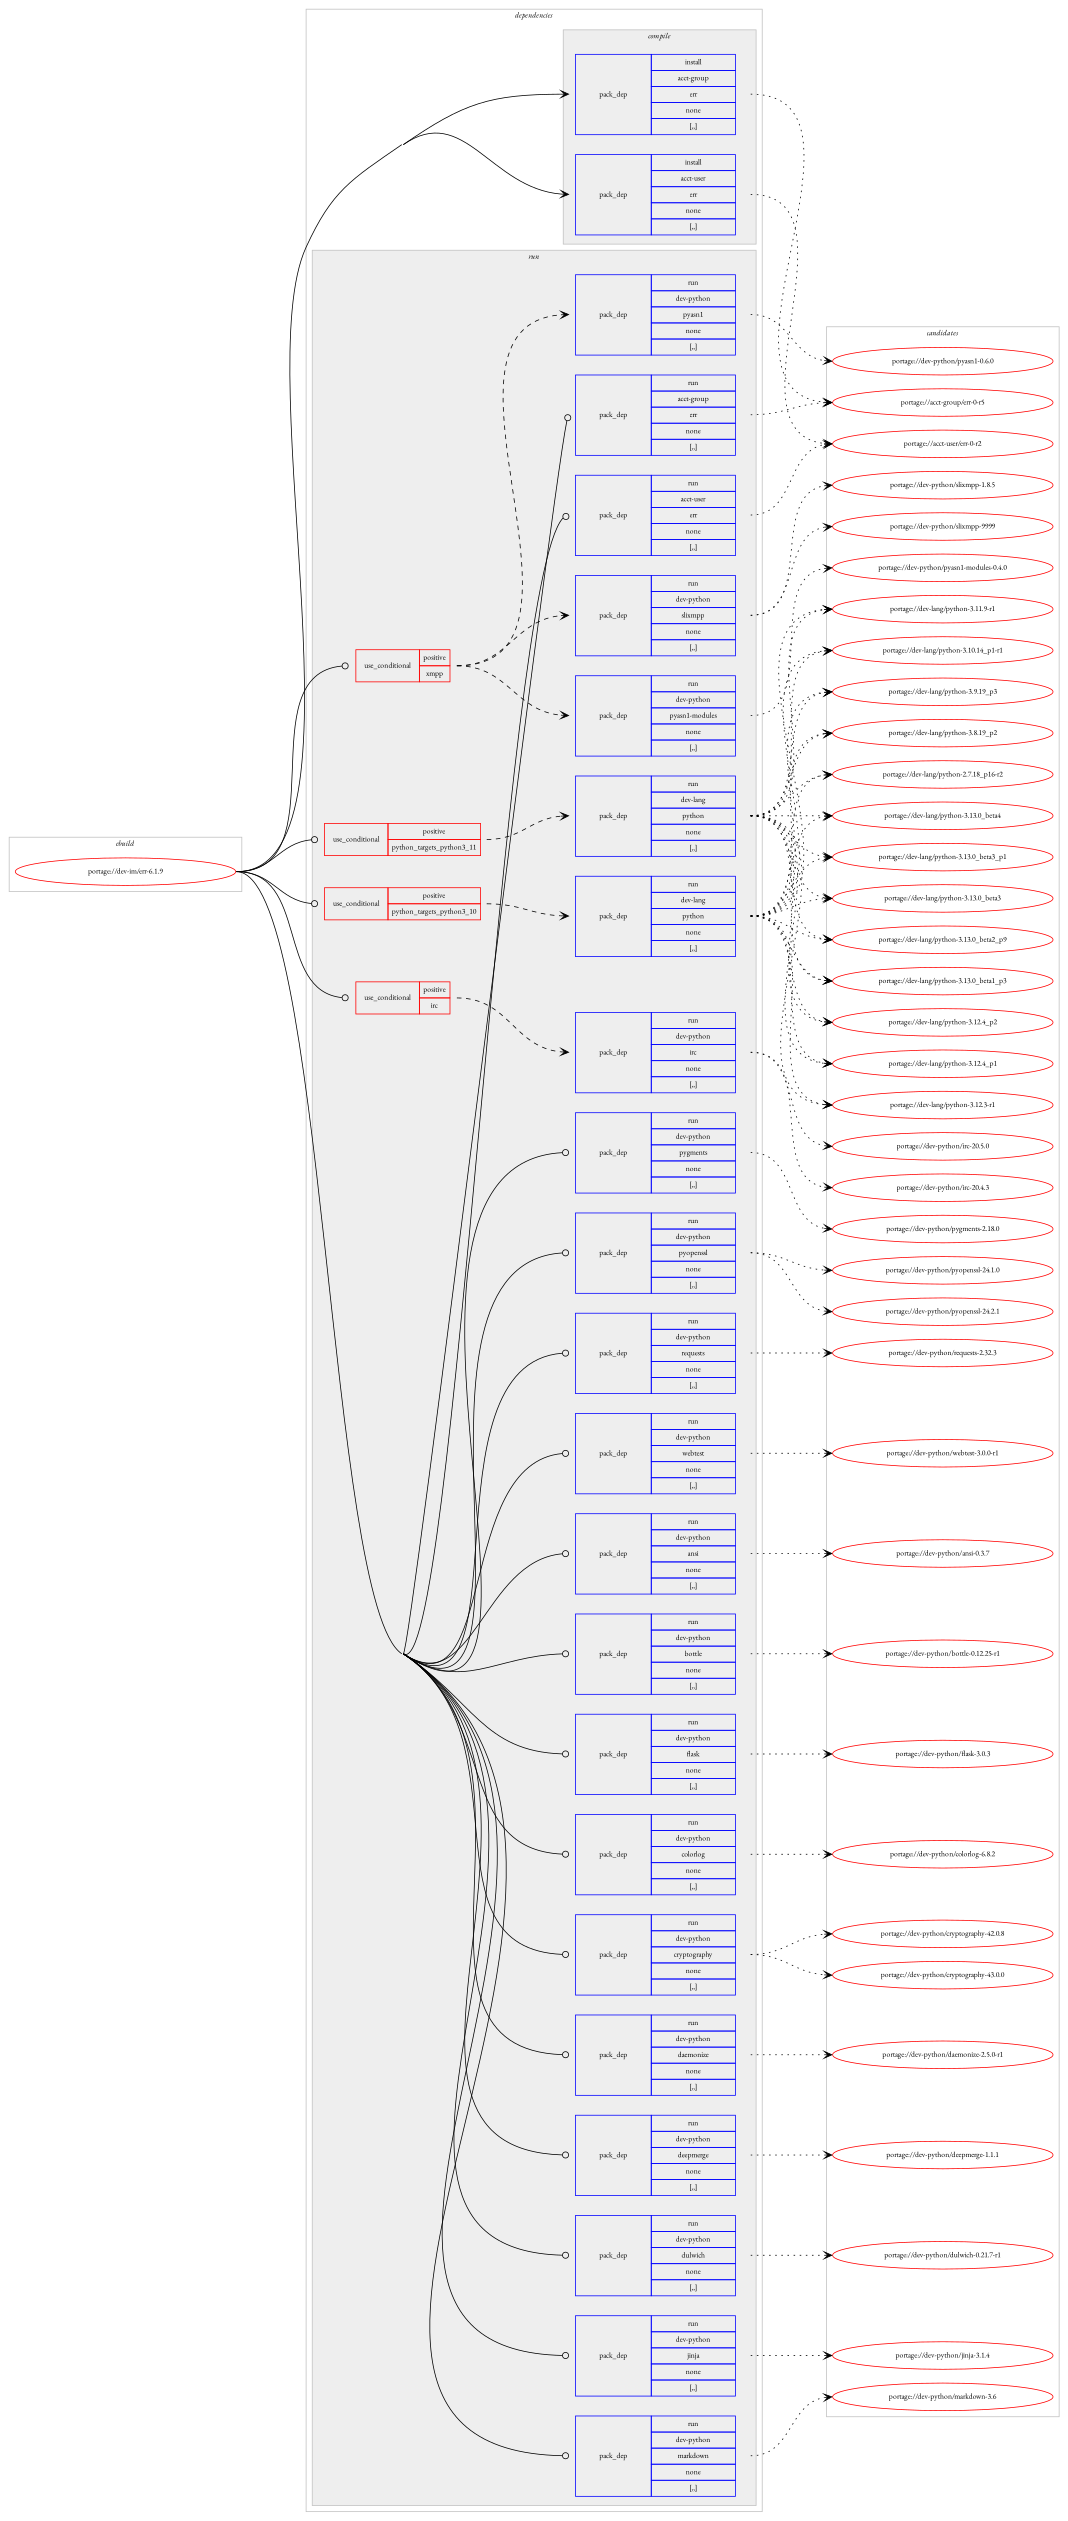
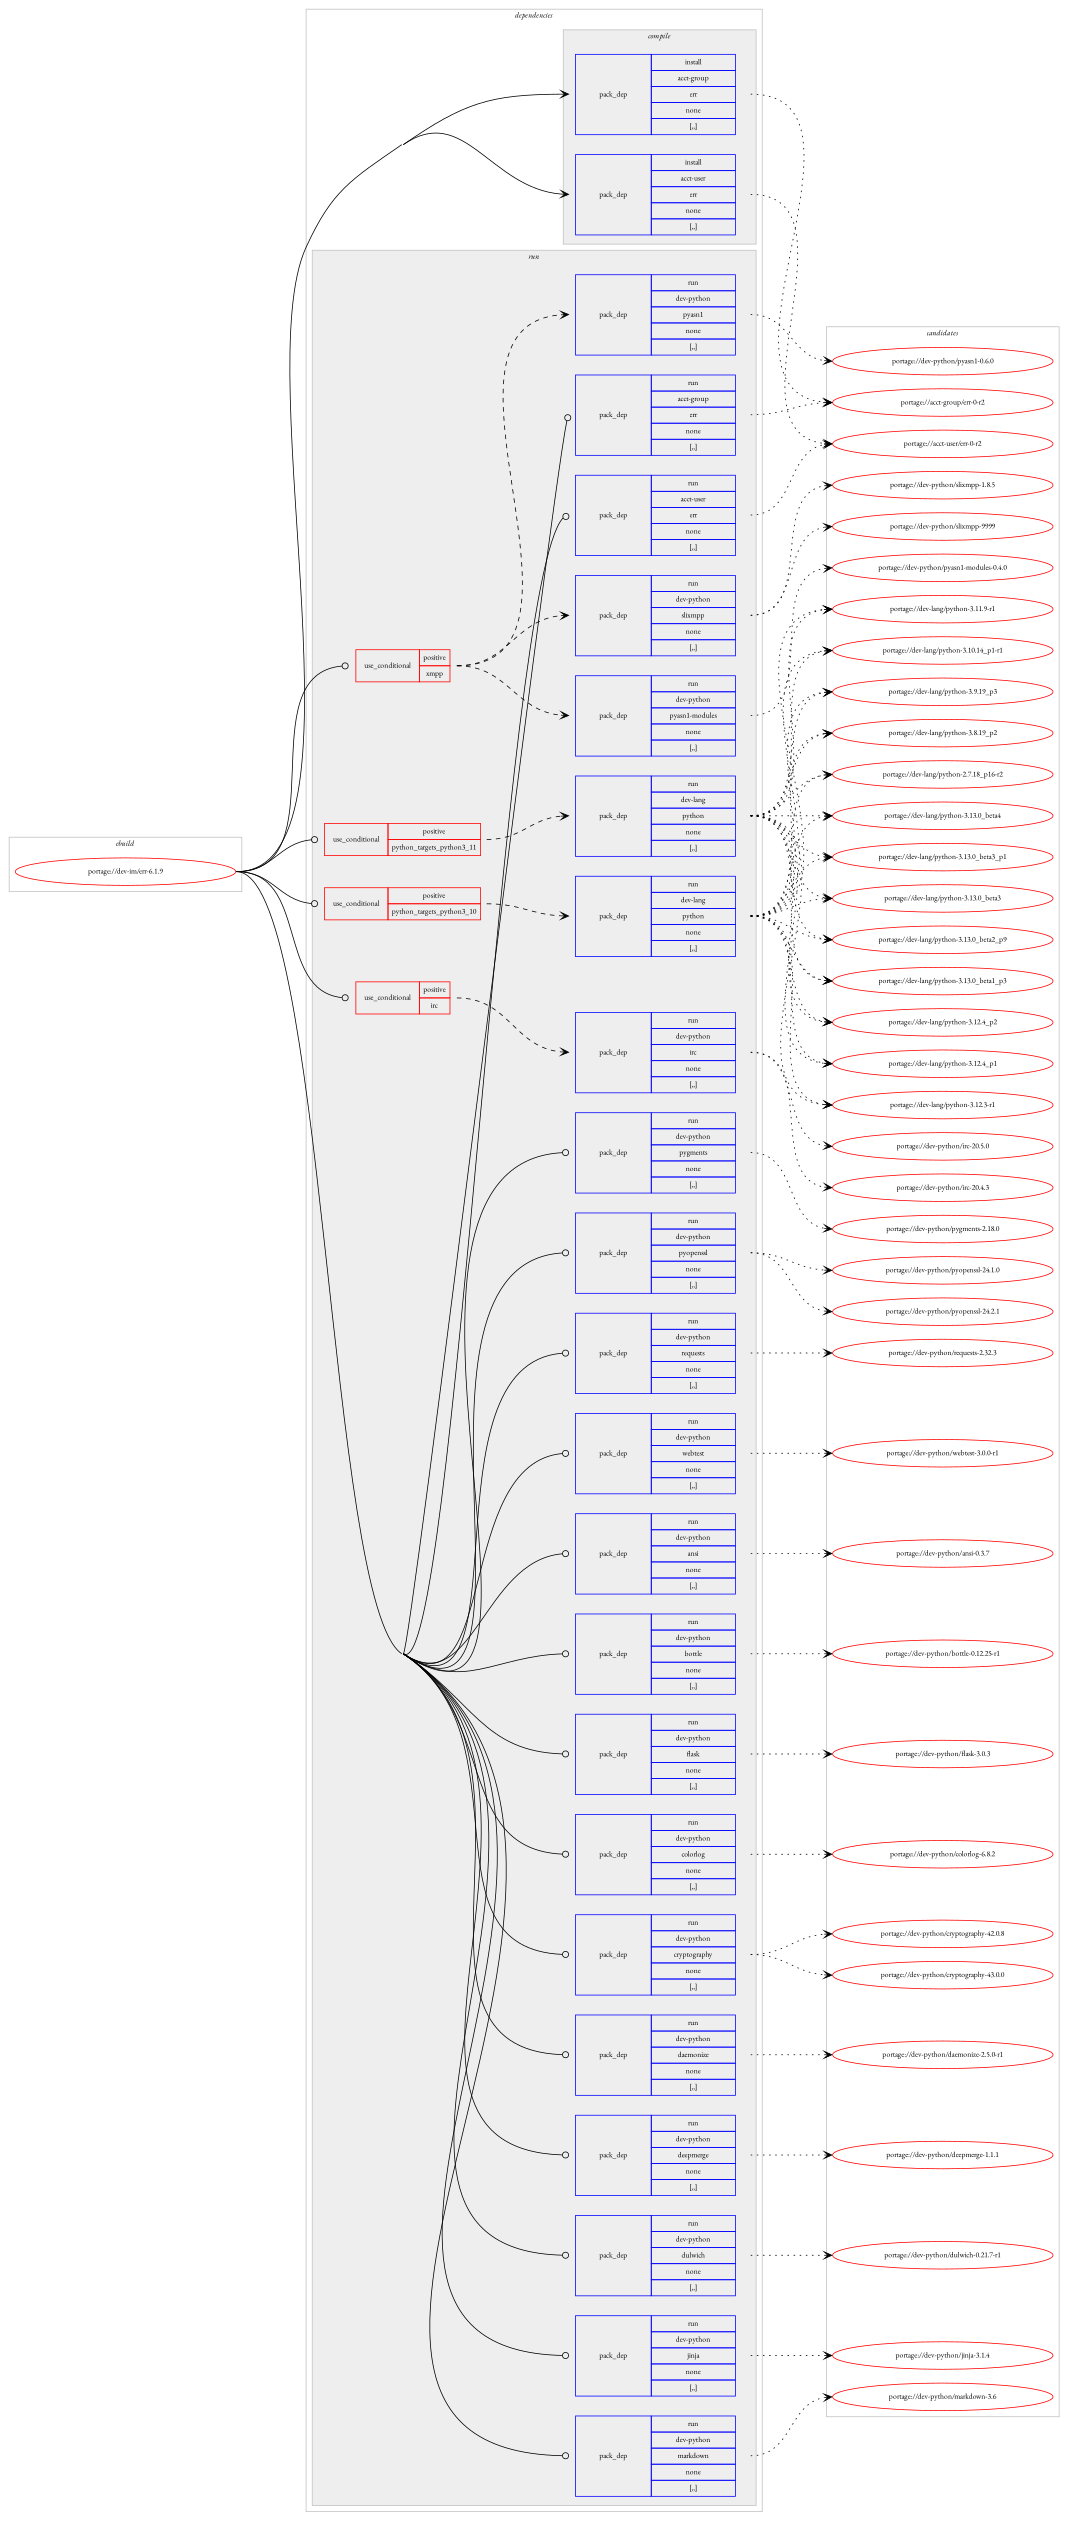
(943, 403) -> (943, 403)
